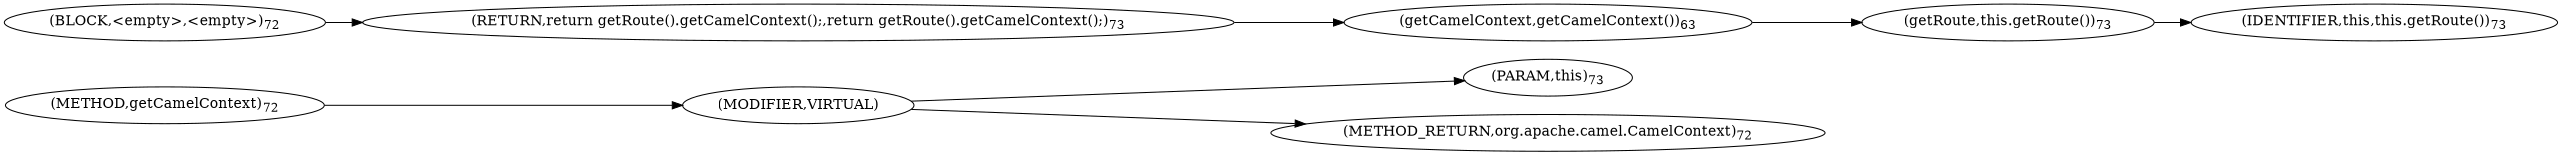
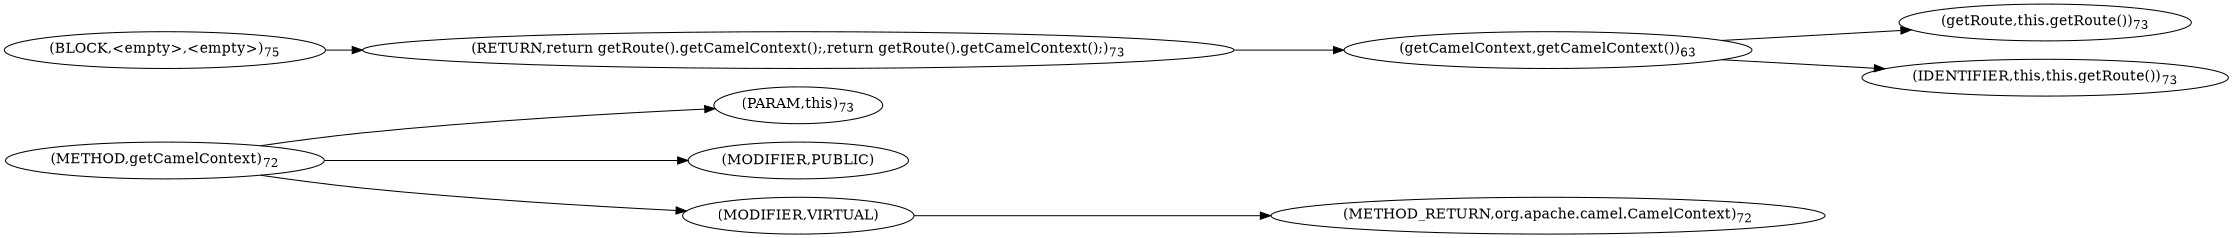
(272, 21) -> (272, 49)
(2167, 22) -> (1798, 64)
(1183, 91) -> (482, 122)
none -> (798, 160)
